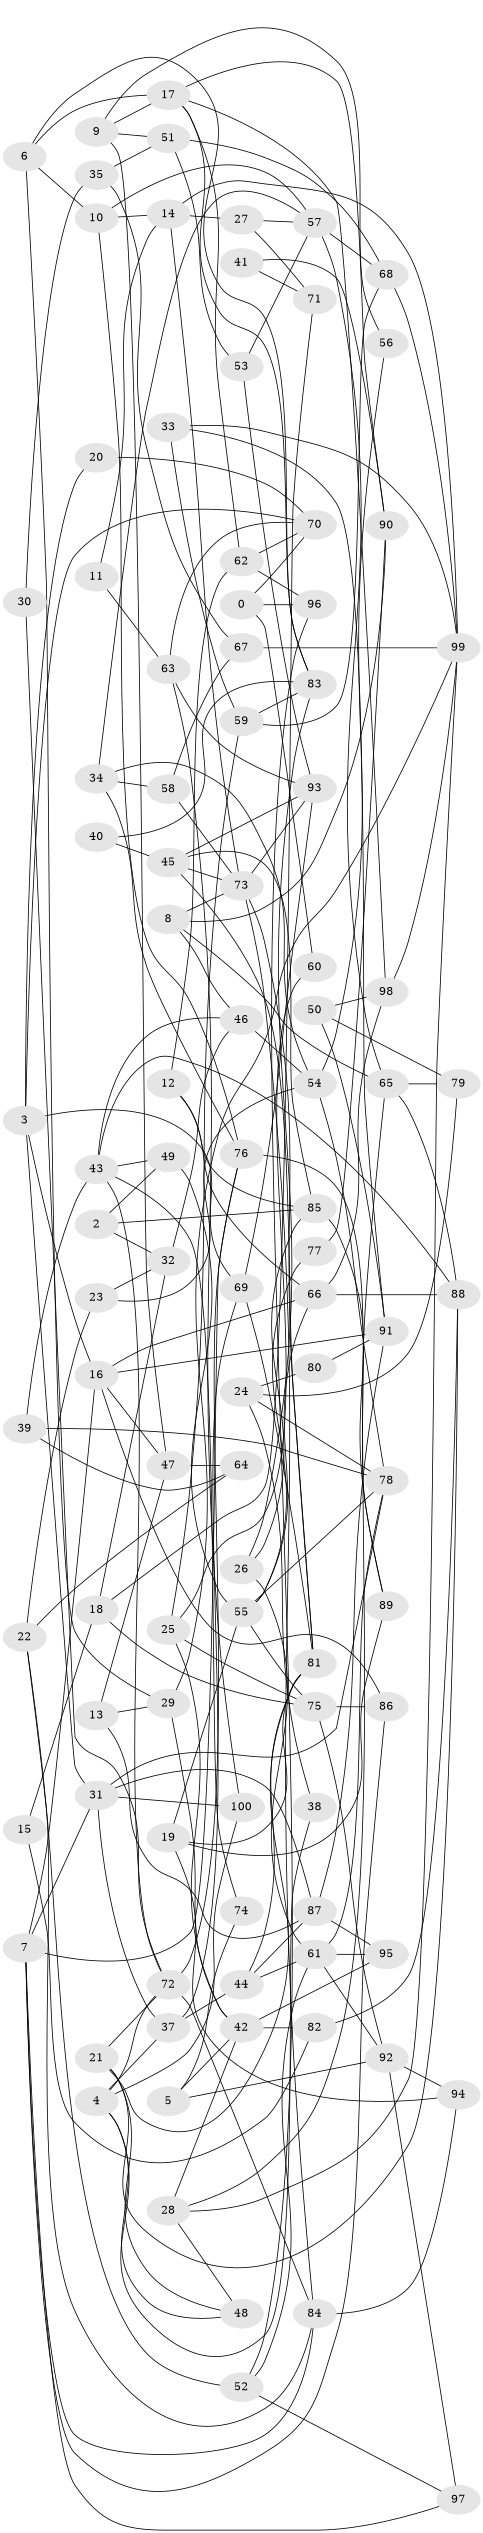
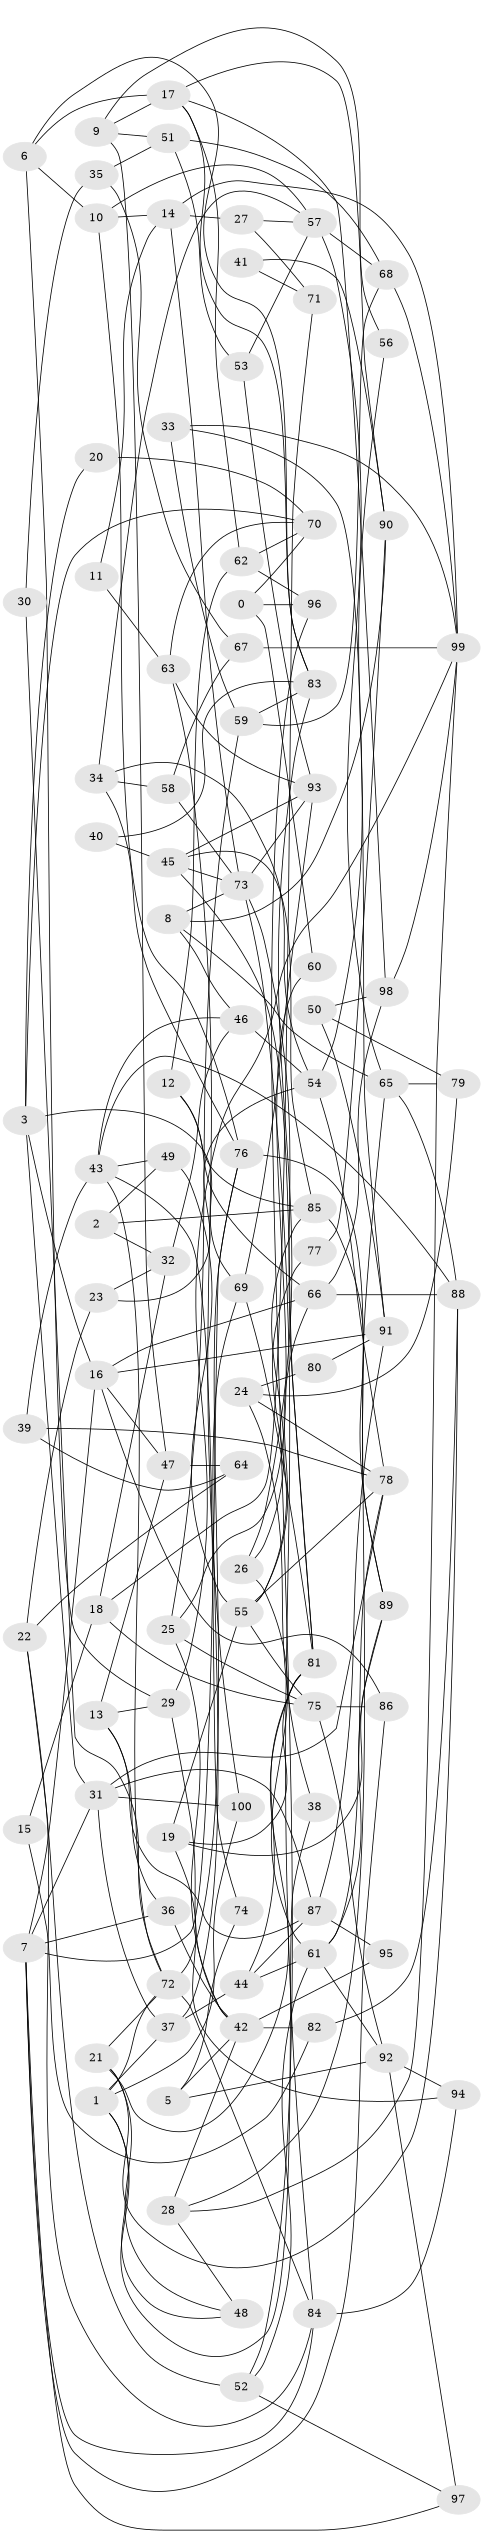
none -> (169, 1911)
(348, 1954) -> (359, 1784)
(97, 2101) -> (97, 2101)
